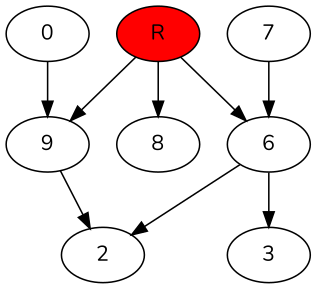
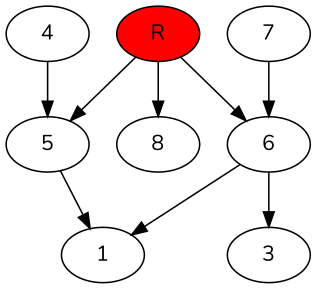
(48, 34) -> (48, 34)
(48, 144) -> (48, 144)
(103, 255) -> (103, 255)
